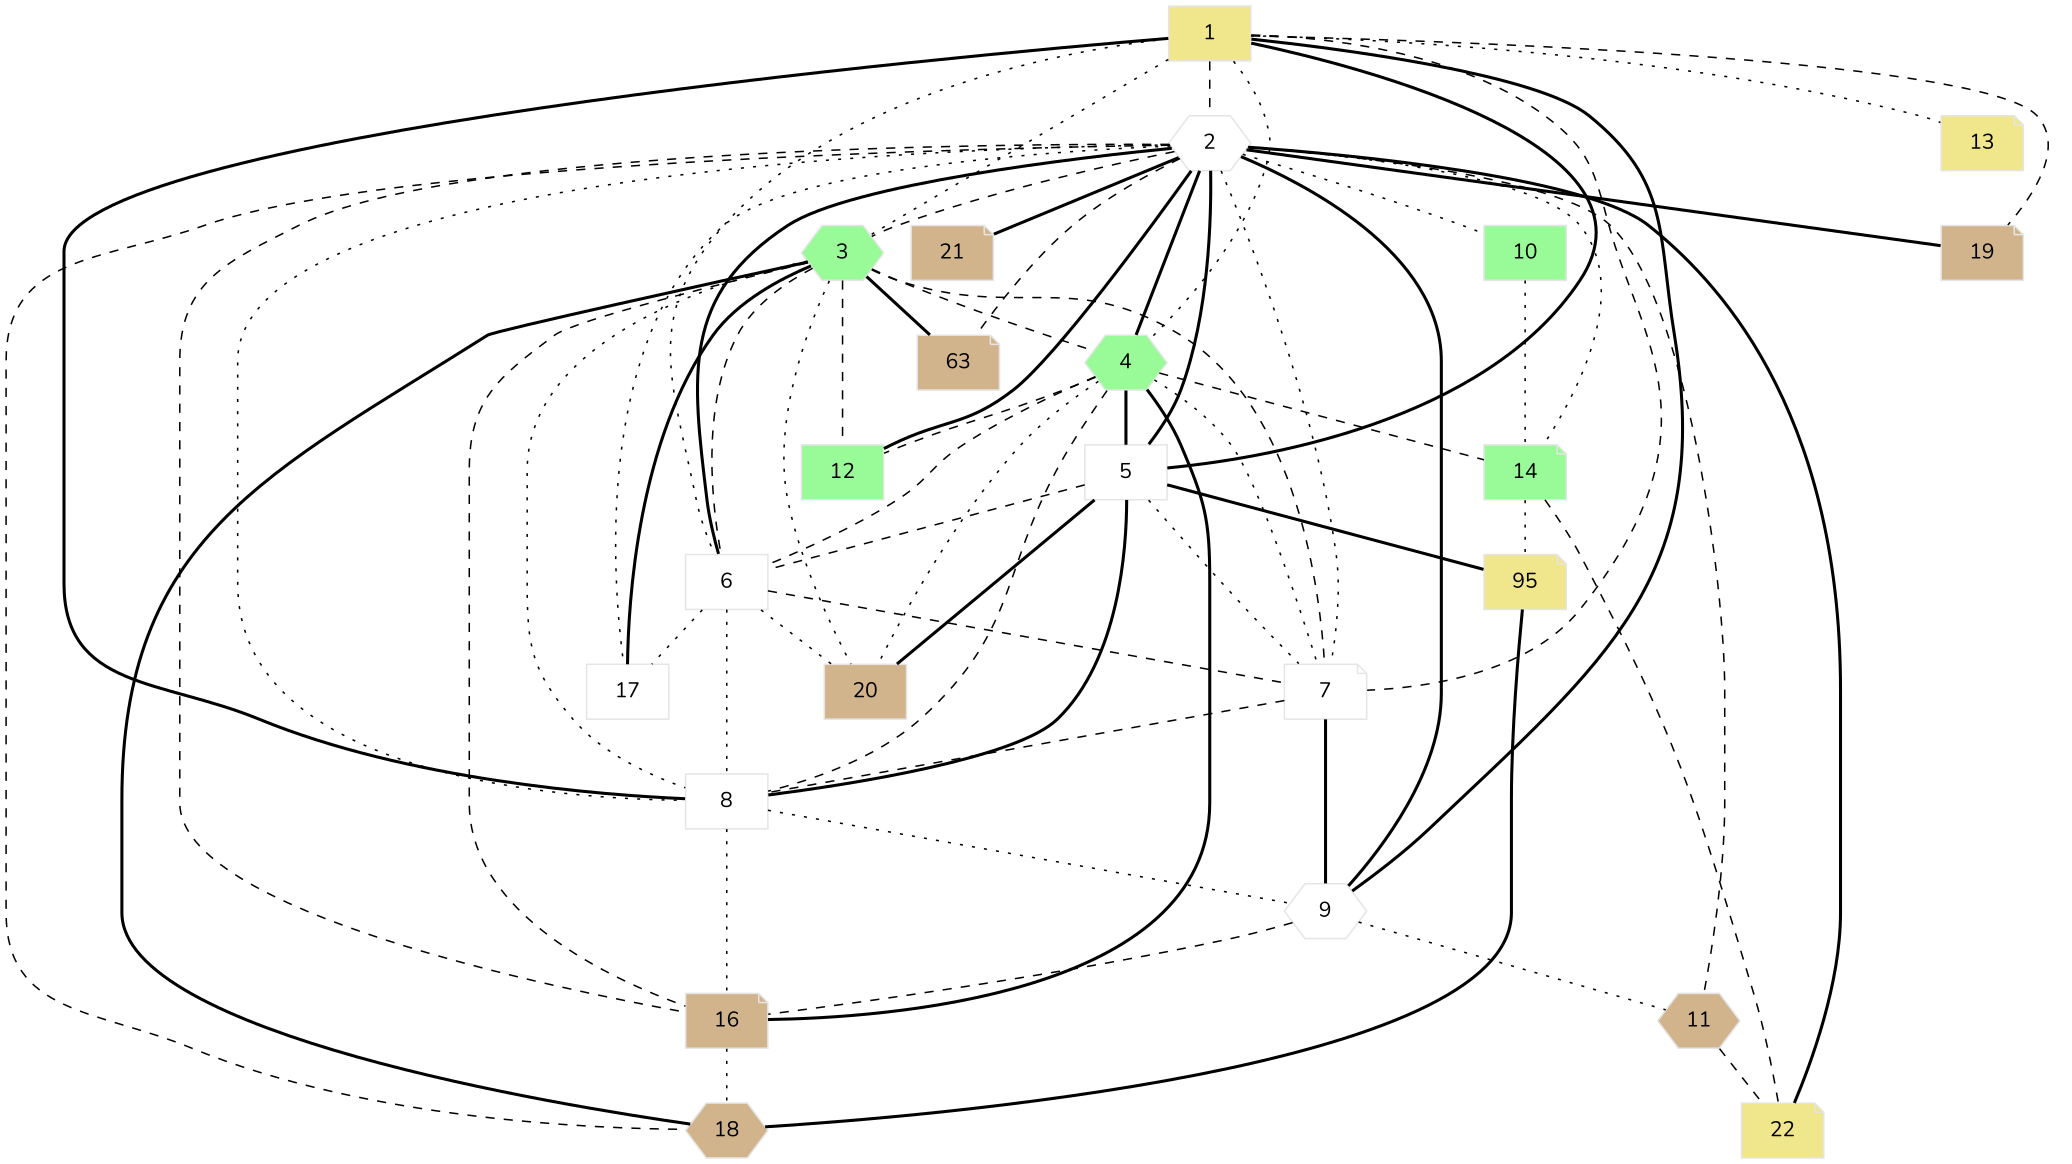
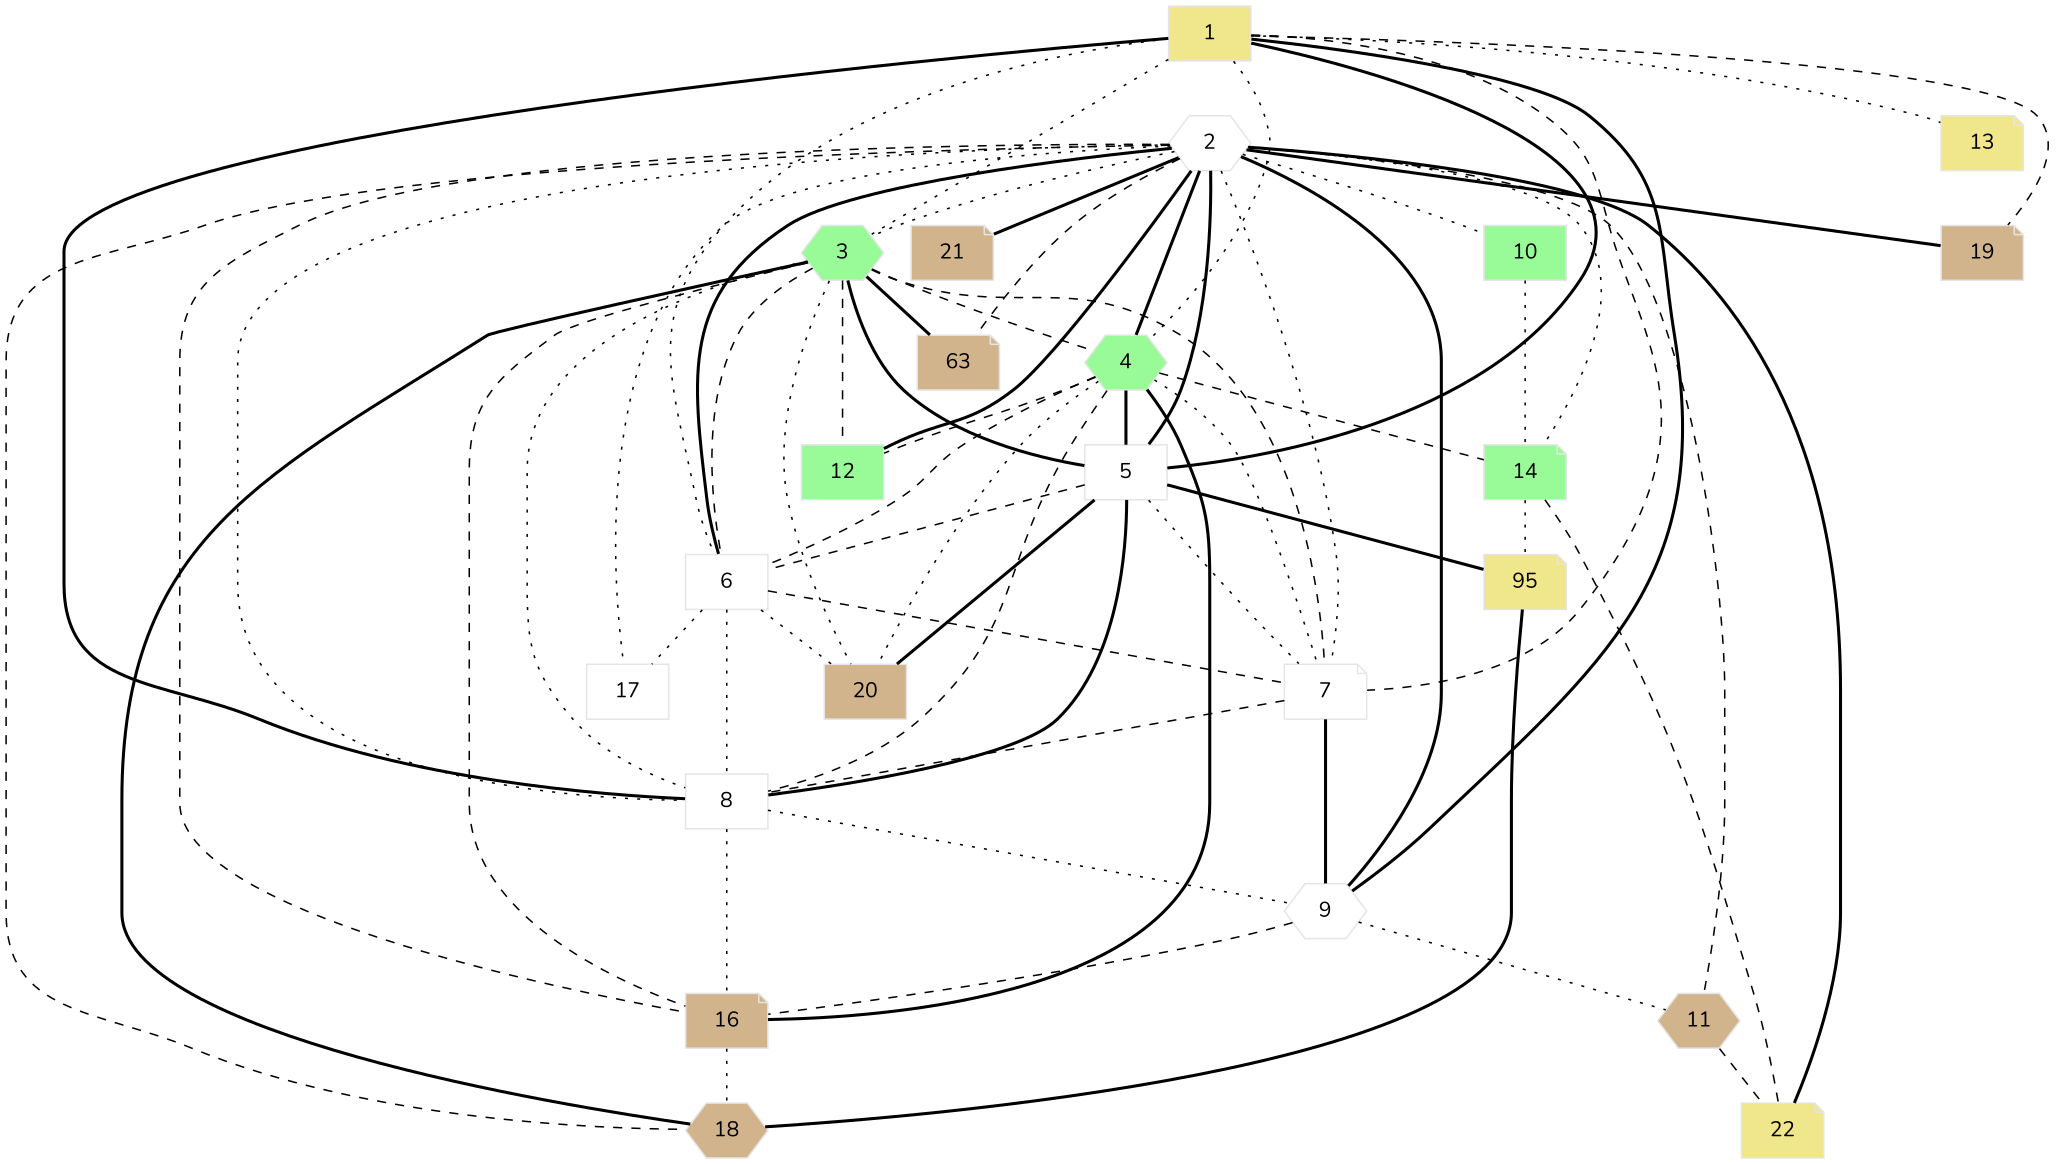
(1210, 89) -> none
(1021, 187) -> (1021, 187)
(664, 435) -> (933, 412)
